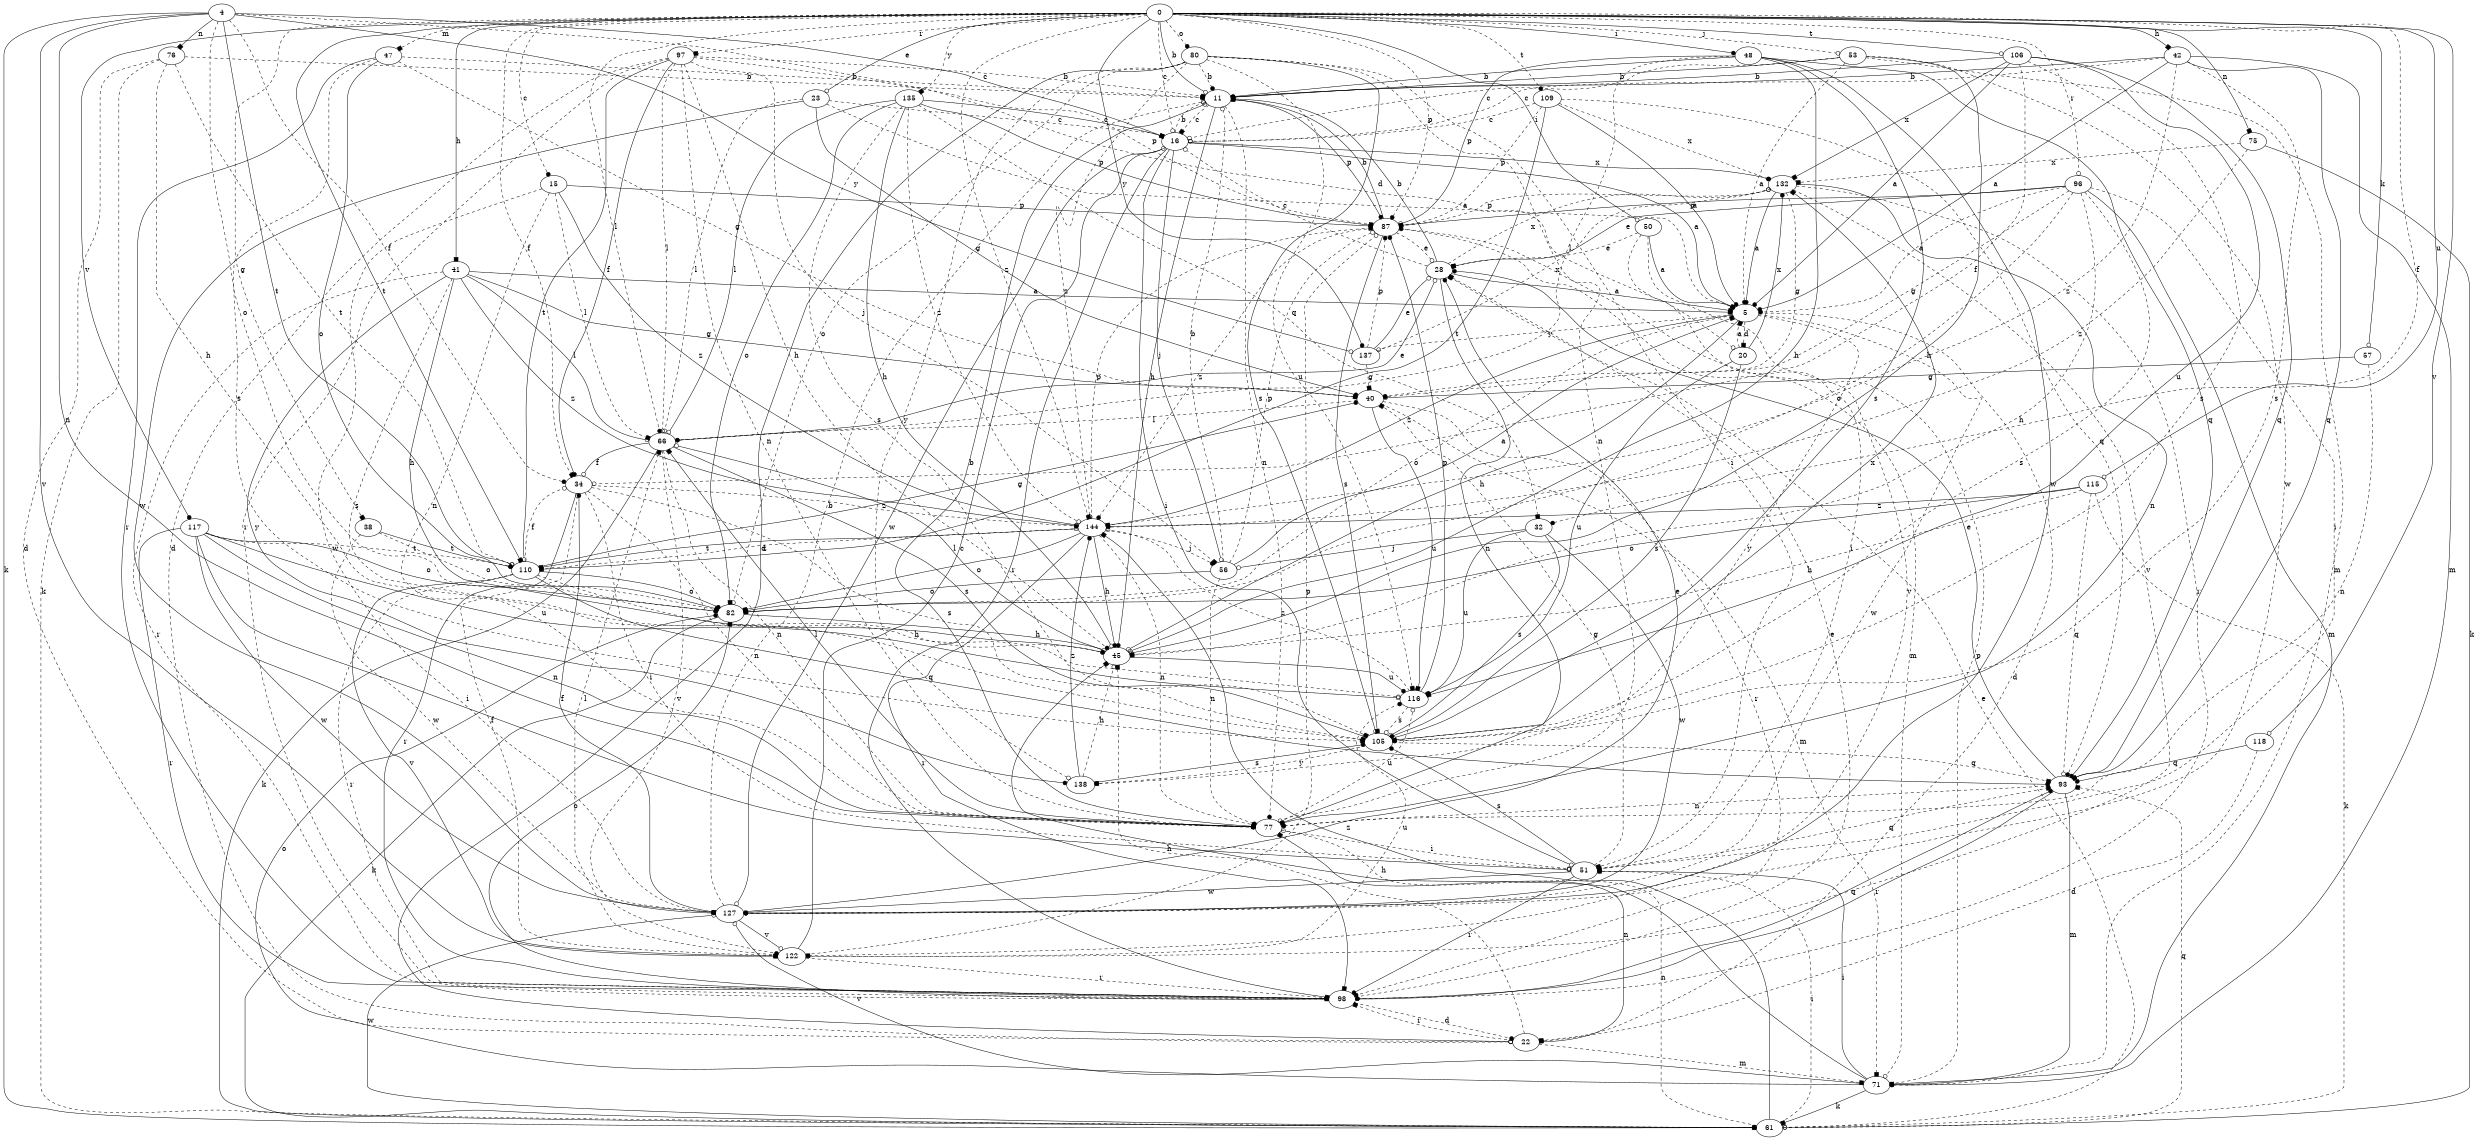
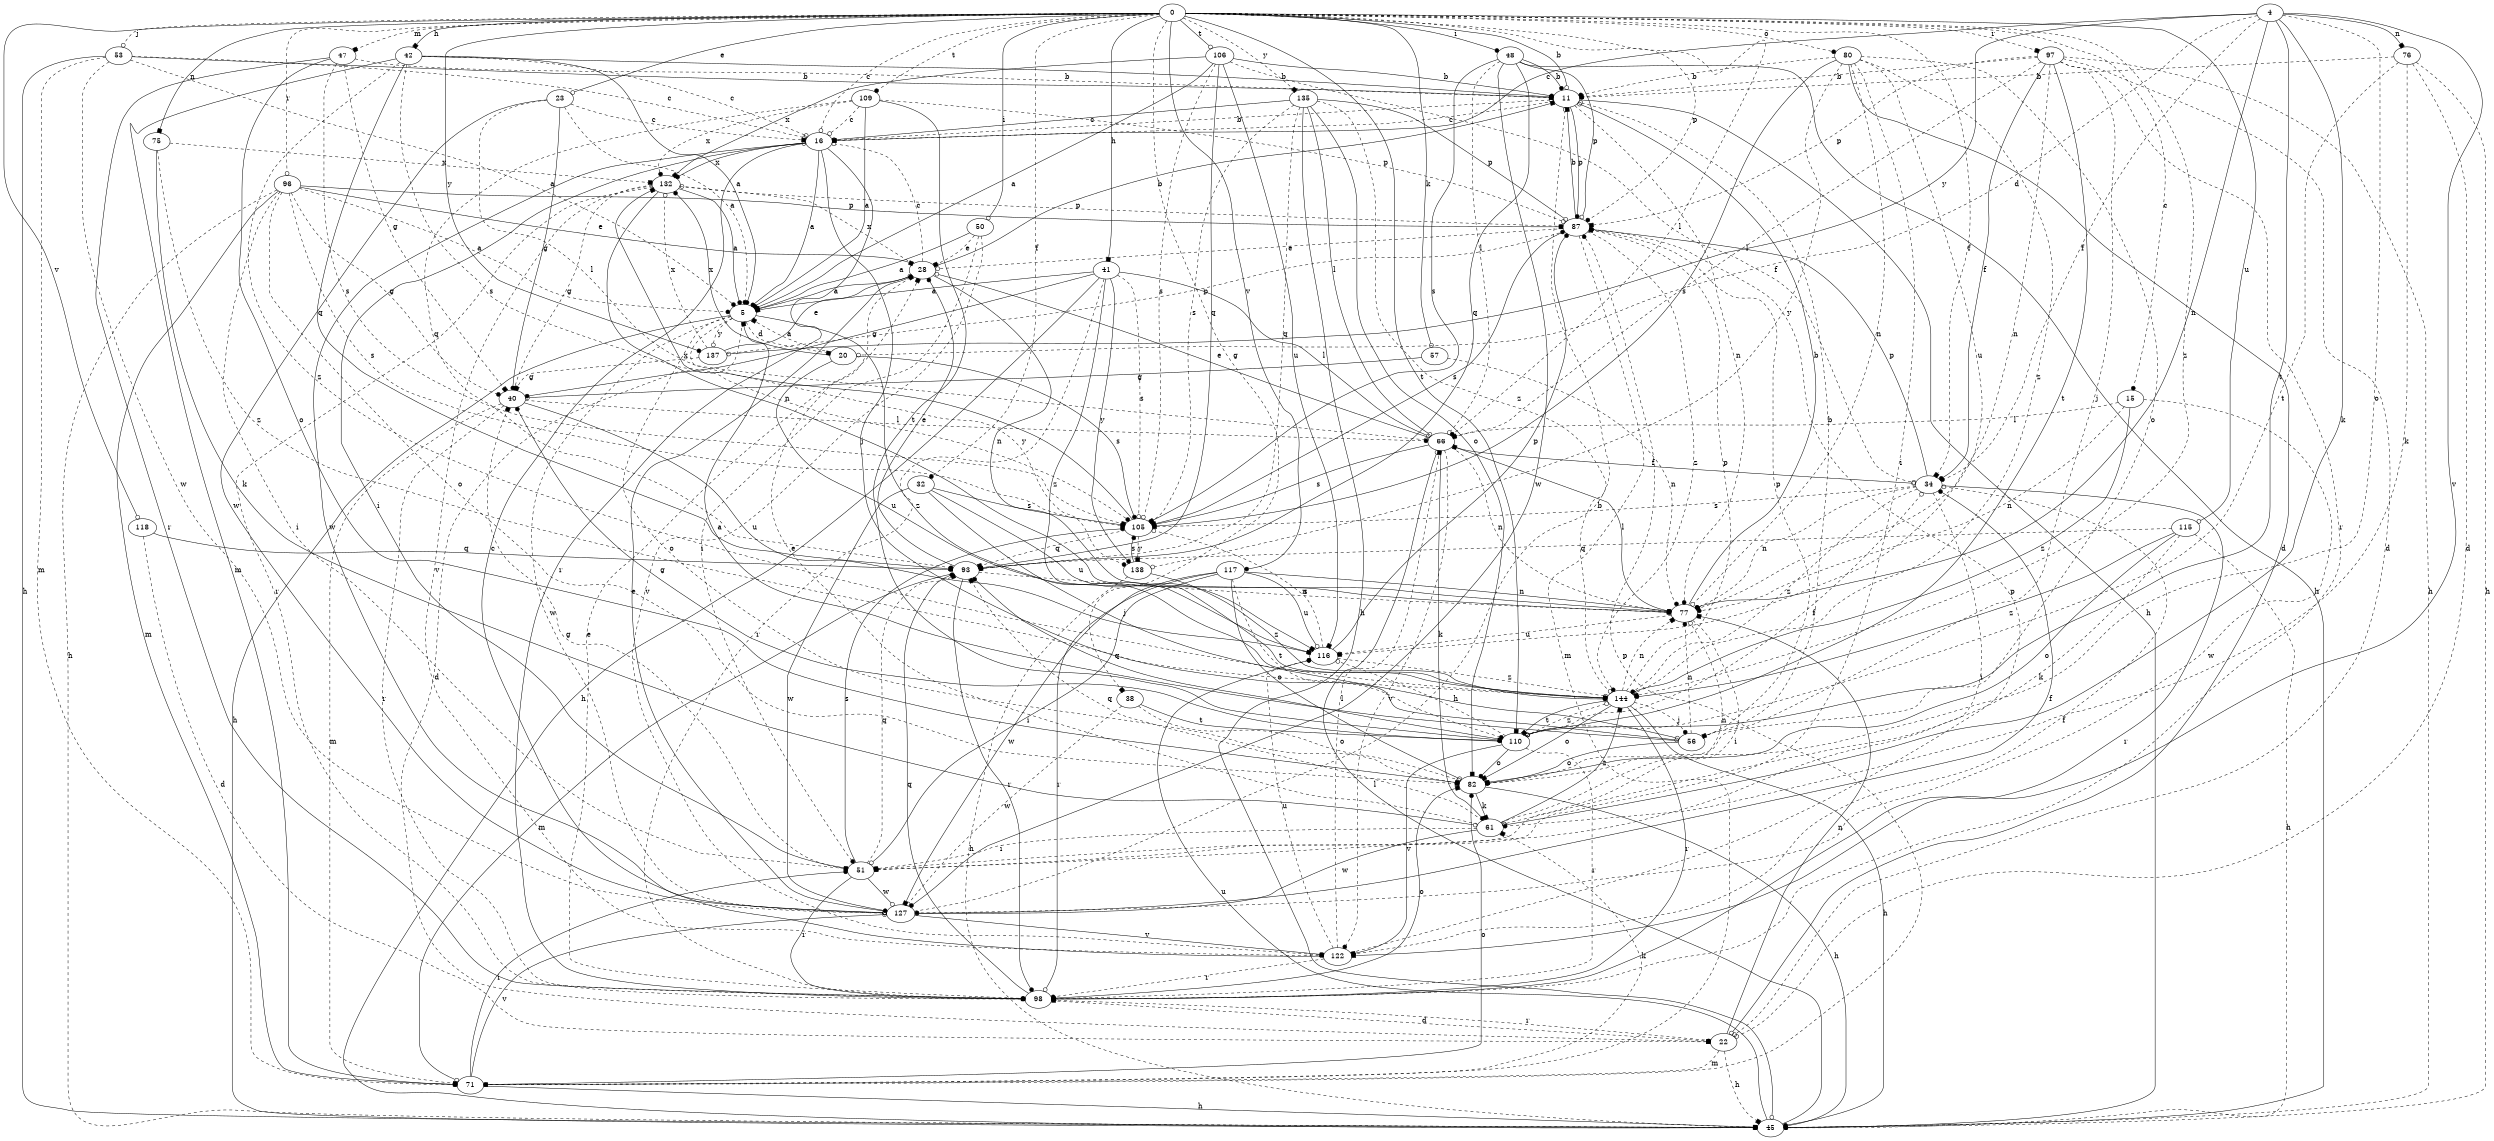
(988, 207) -> (1819, 275)
(1251, 294) -> (1274, 450)
(1826, 1107) -> (1528, 1057)
